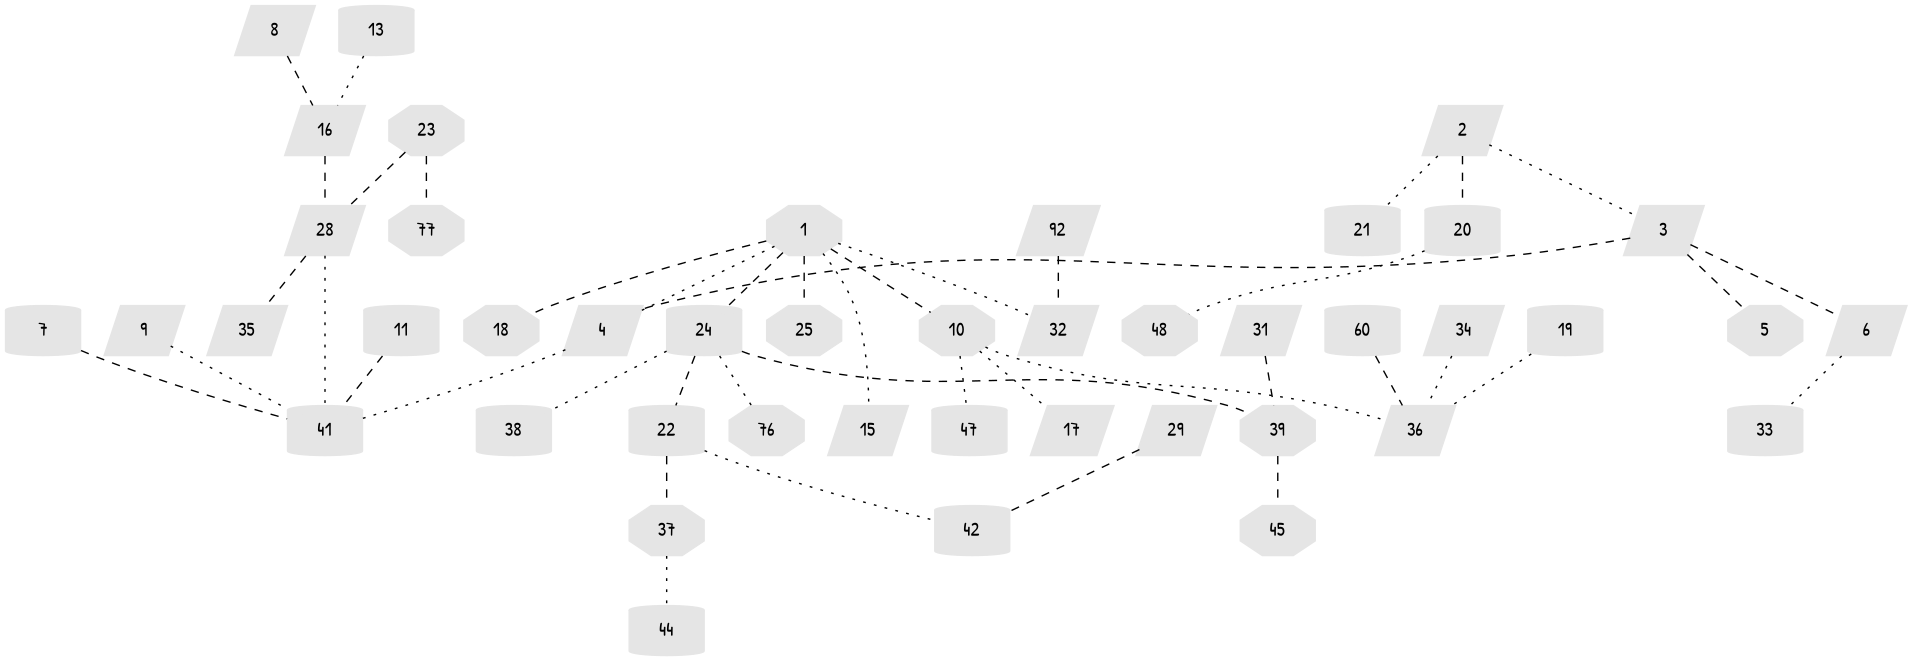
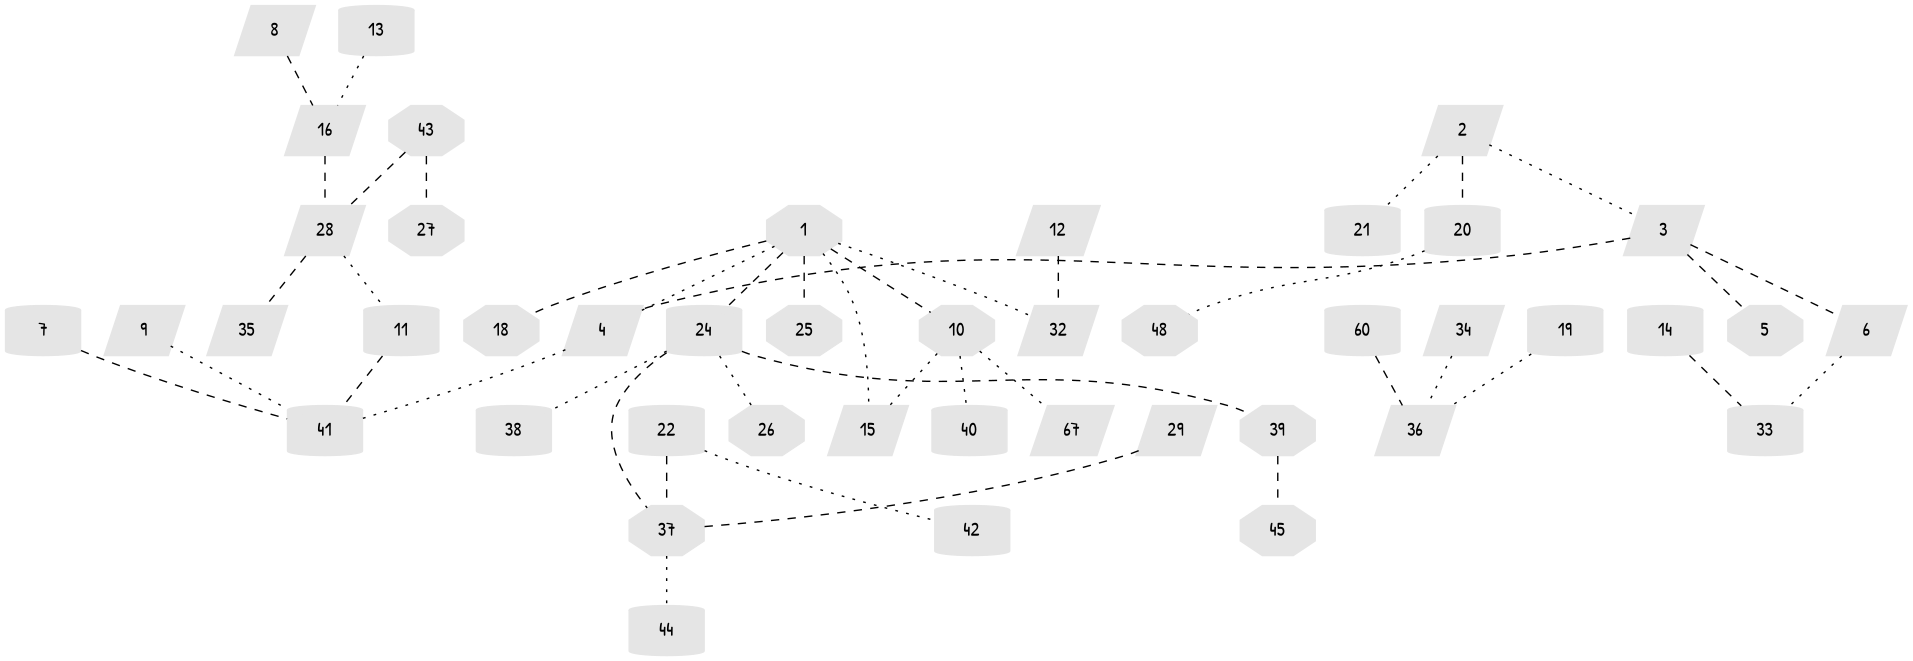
(426, 131) -> (426, 131)
(426, 231) -> (426, 231)
(1058, 231) -> (1058, 231)
(325, 331) -> (363, 281)
(1261, 331) -> none
none -> (1665, 331)
(685, 381) -> (612, 424)
(1186, 387) -> (921, 372)
(767, 431) -> (767, 431)
(969, 431) -> (969, 431)
(1072, 431) -> (1072, 431)
(1075, 480) -> (924, 500)
